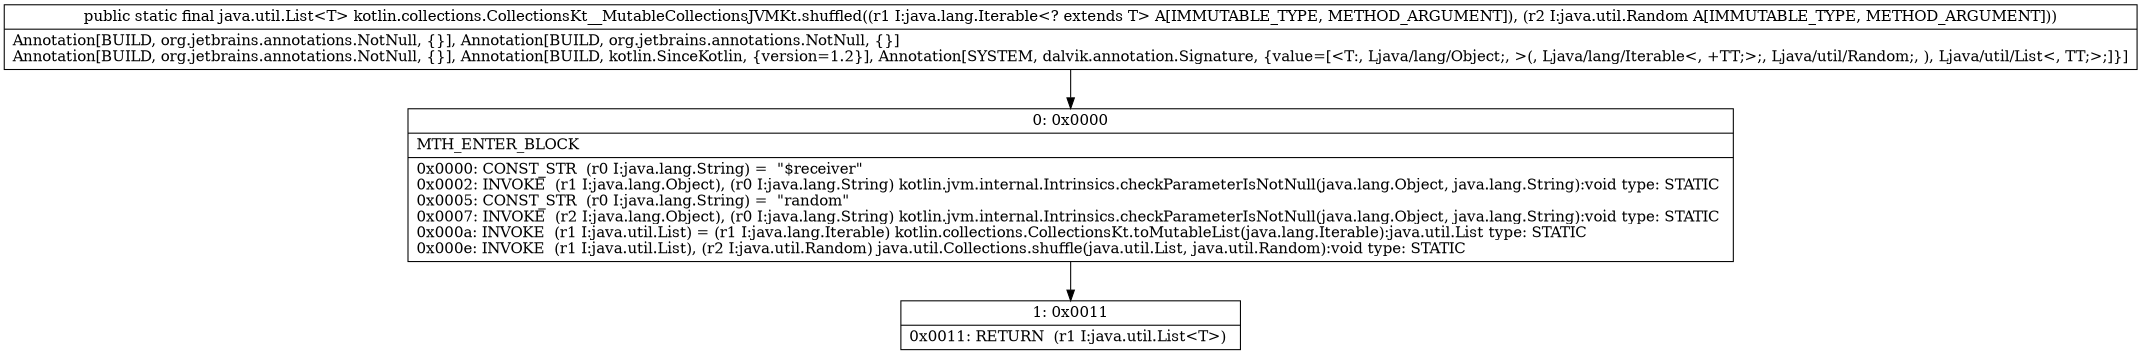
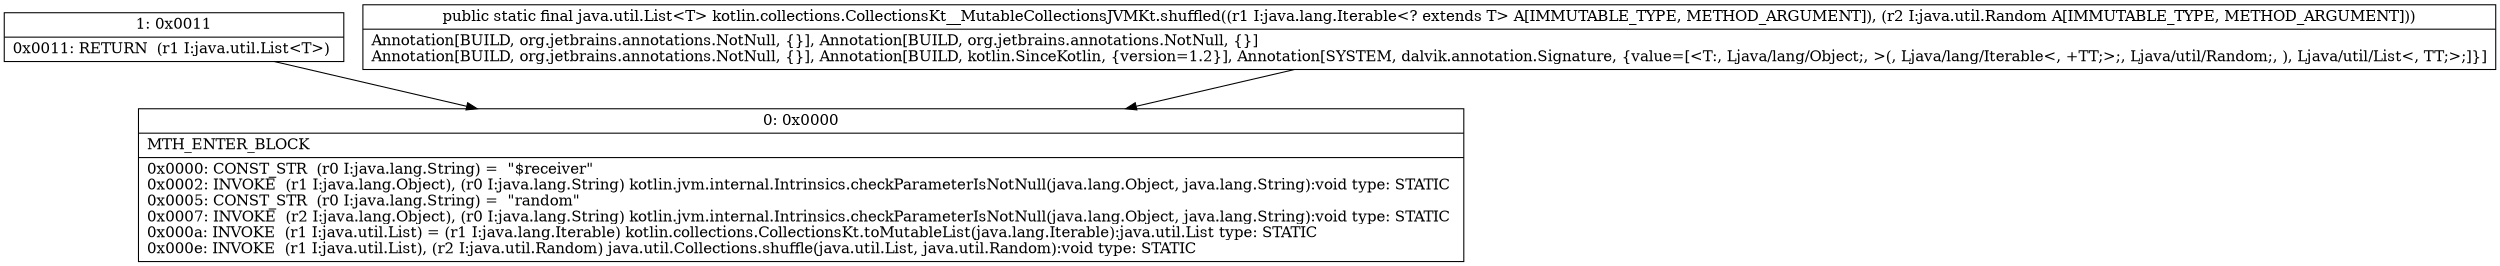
(1071, 276) -> (371, 84)
